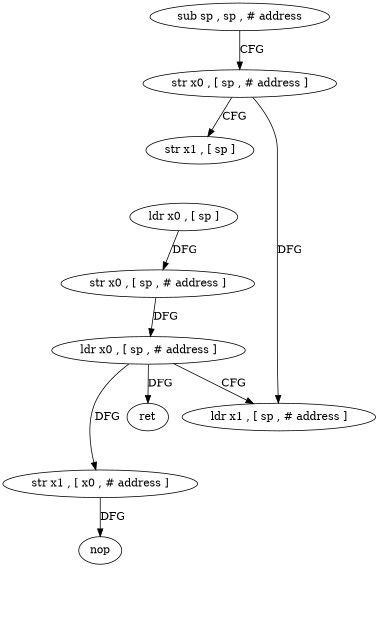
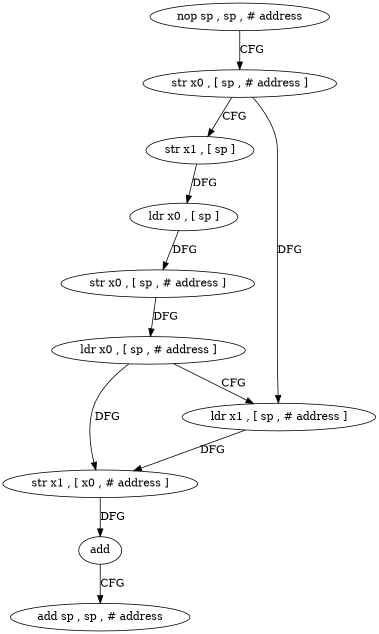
(240, 17) -> (240, 17)
none -> (193, 180)
(148, 417) -> none
none -> (193, 449)
(100, 550) -> (100, 550)
none -> (100, 617)
